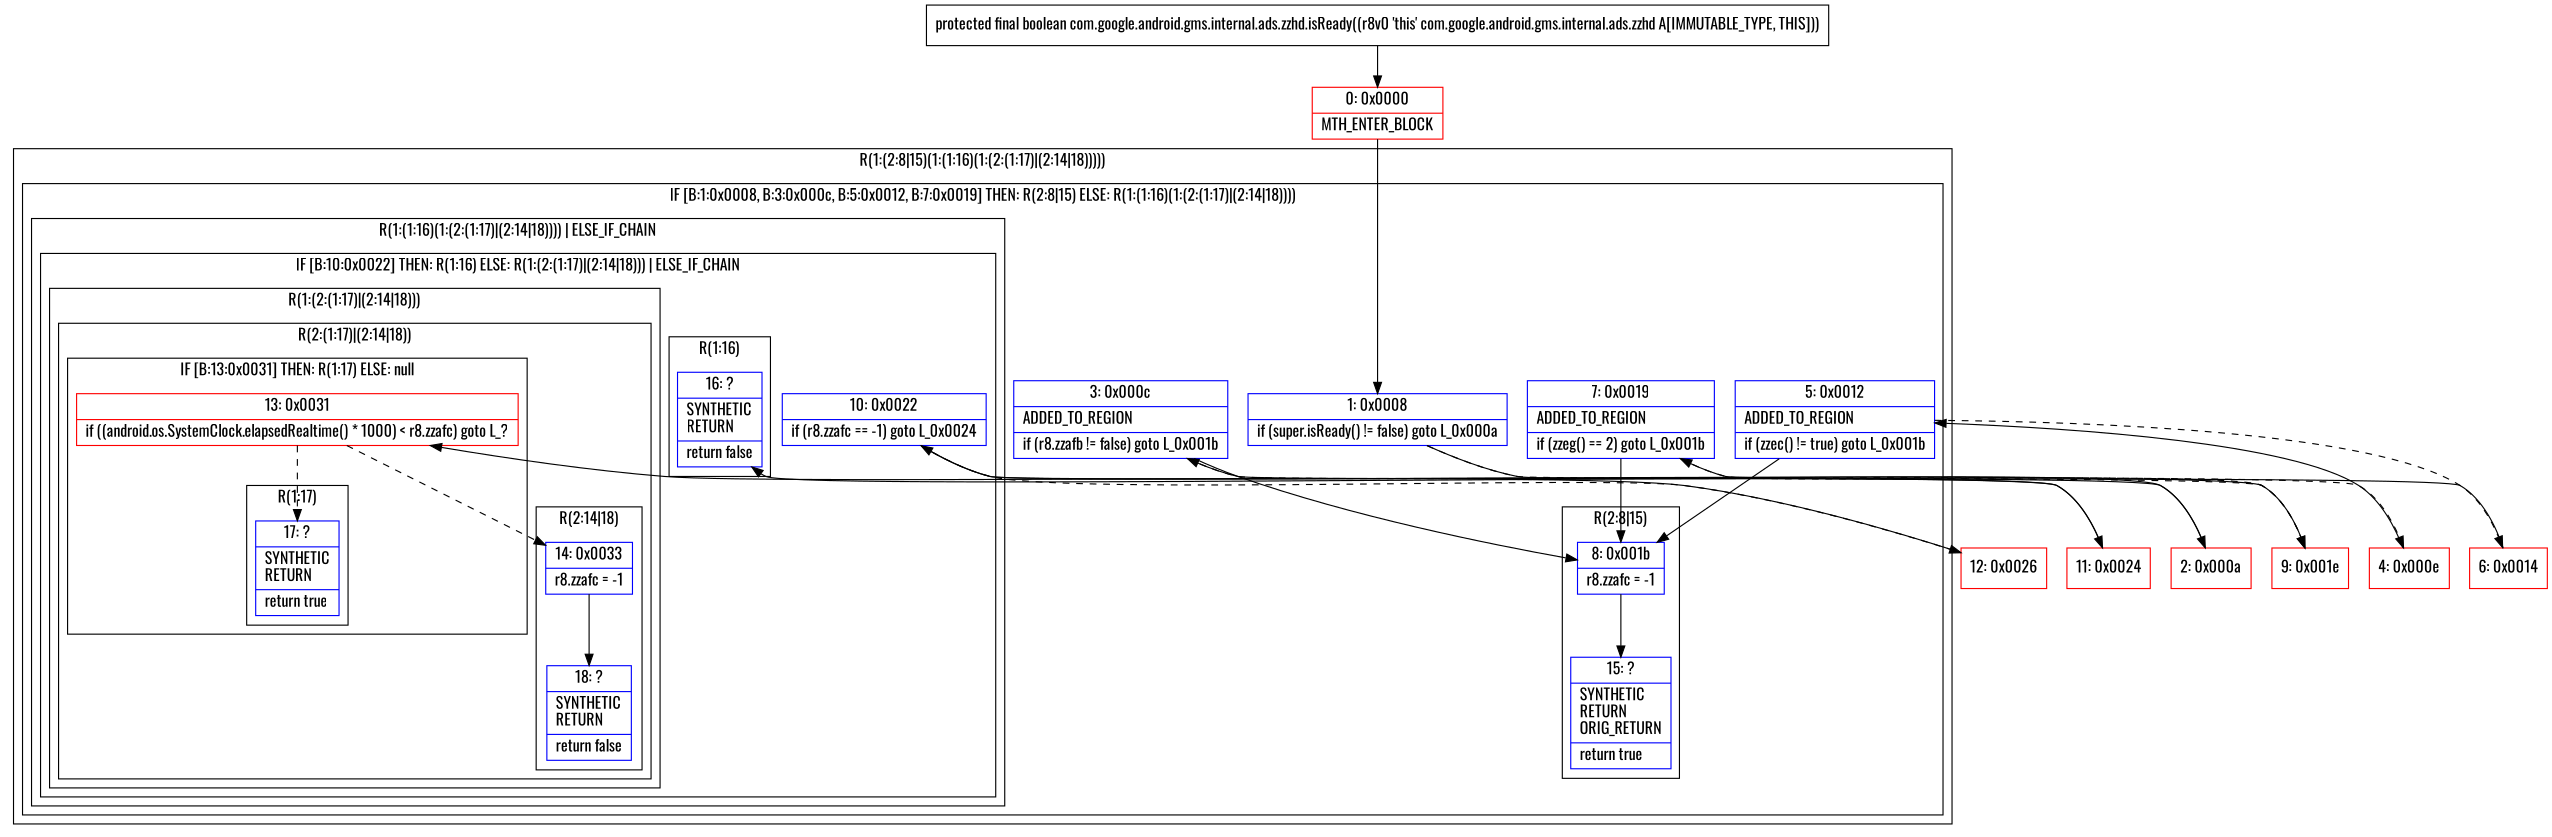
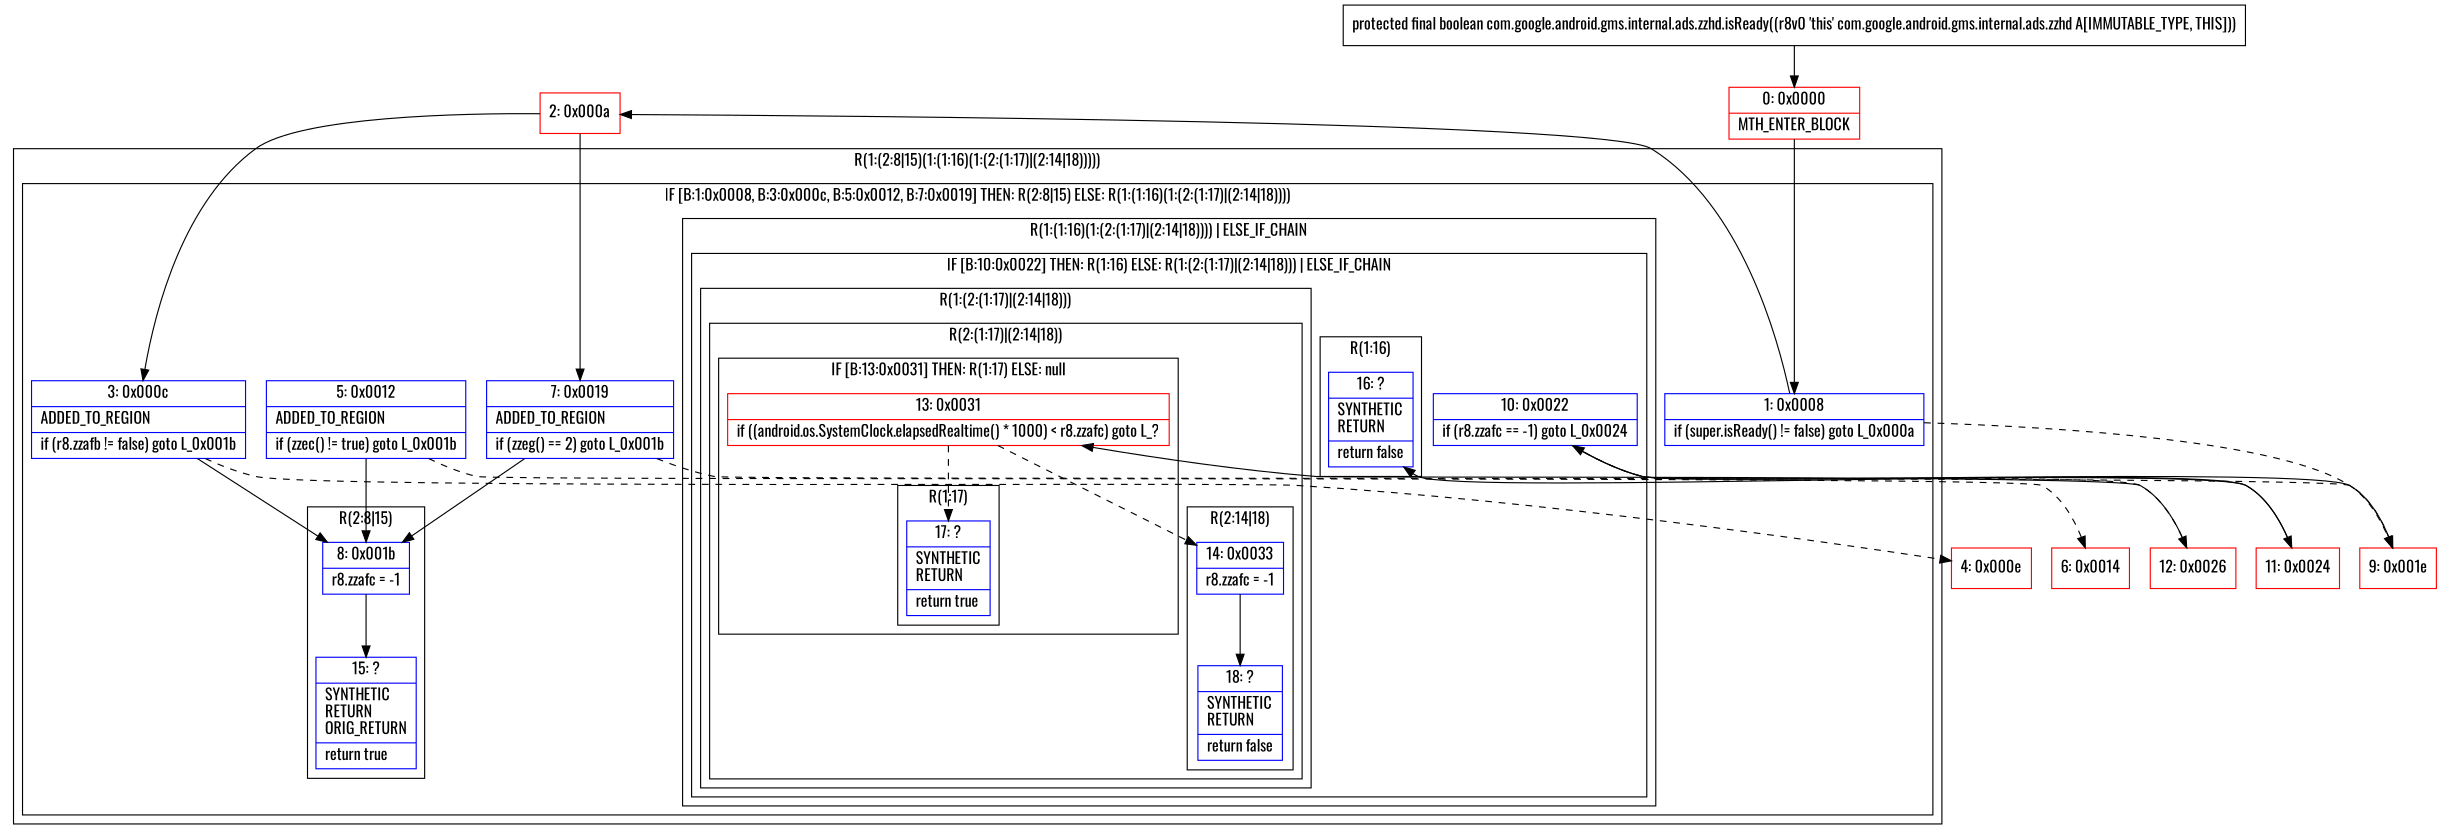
(2194, 443) -> none
(2113, 479) -> (580, 251)
